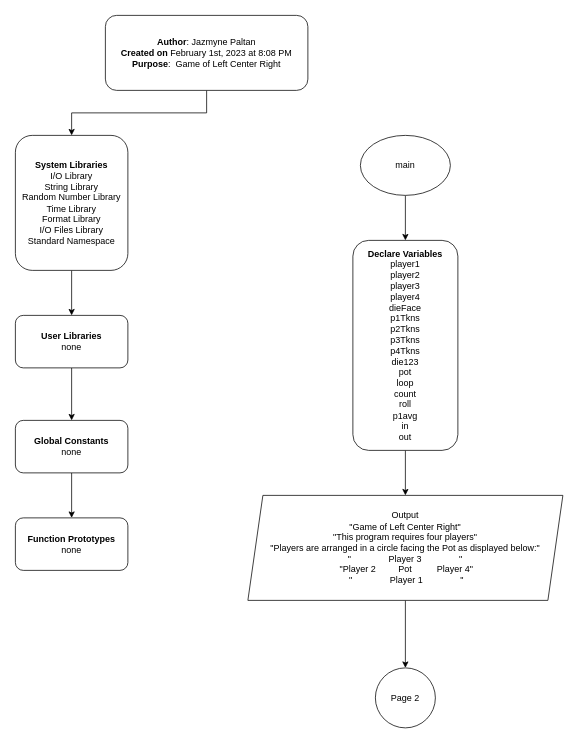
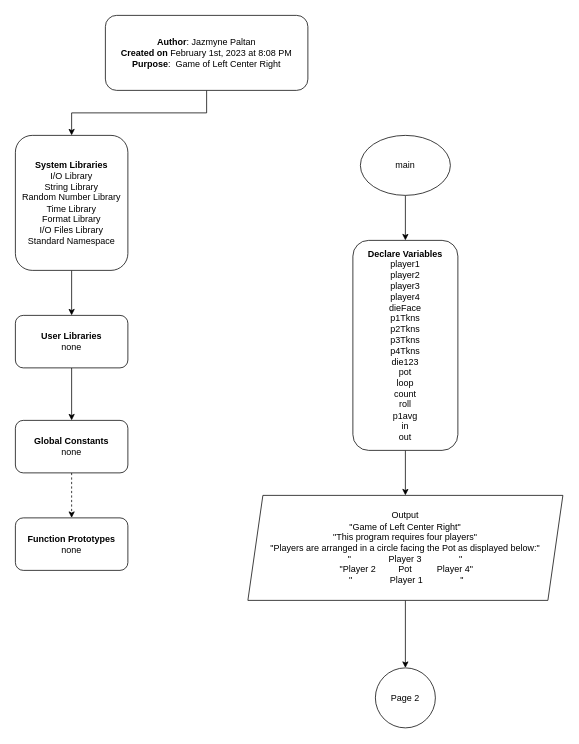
(72, 493) -> (72, 493)
